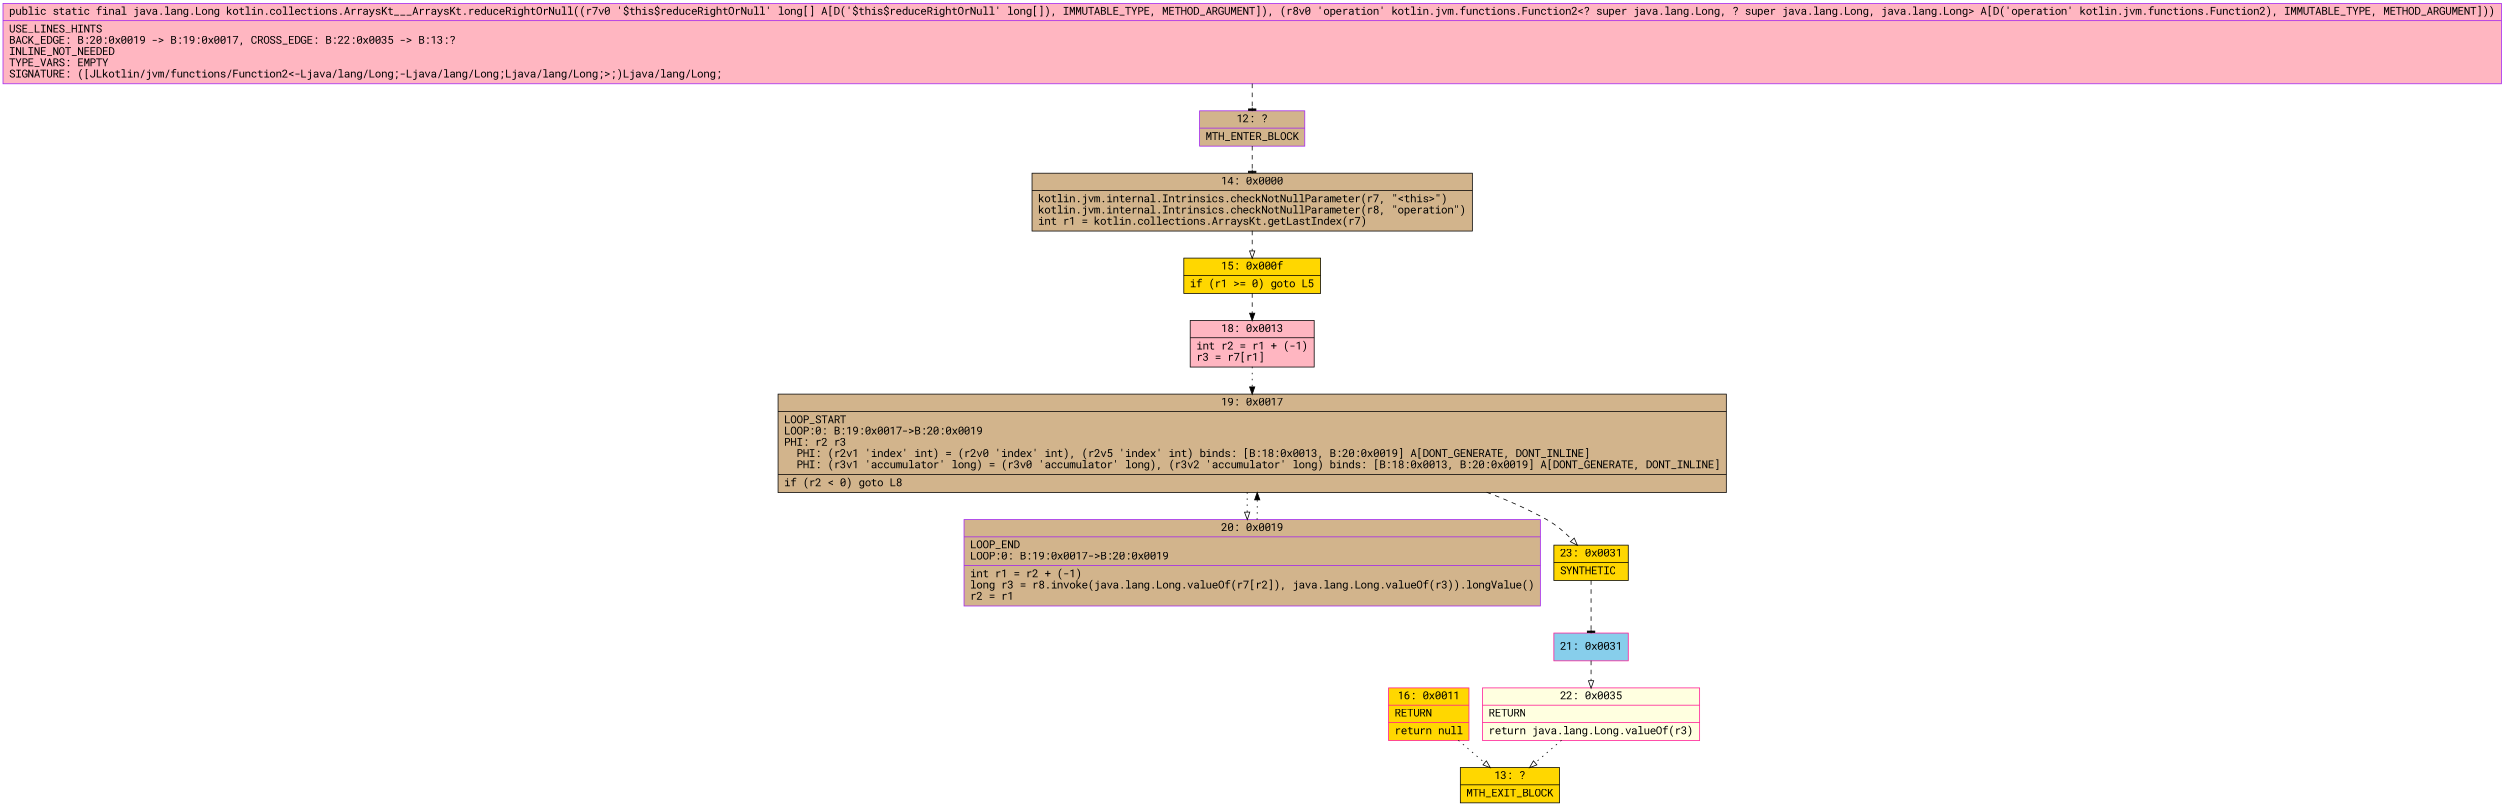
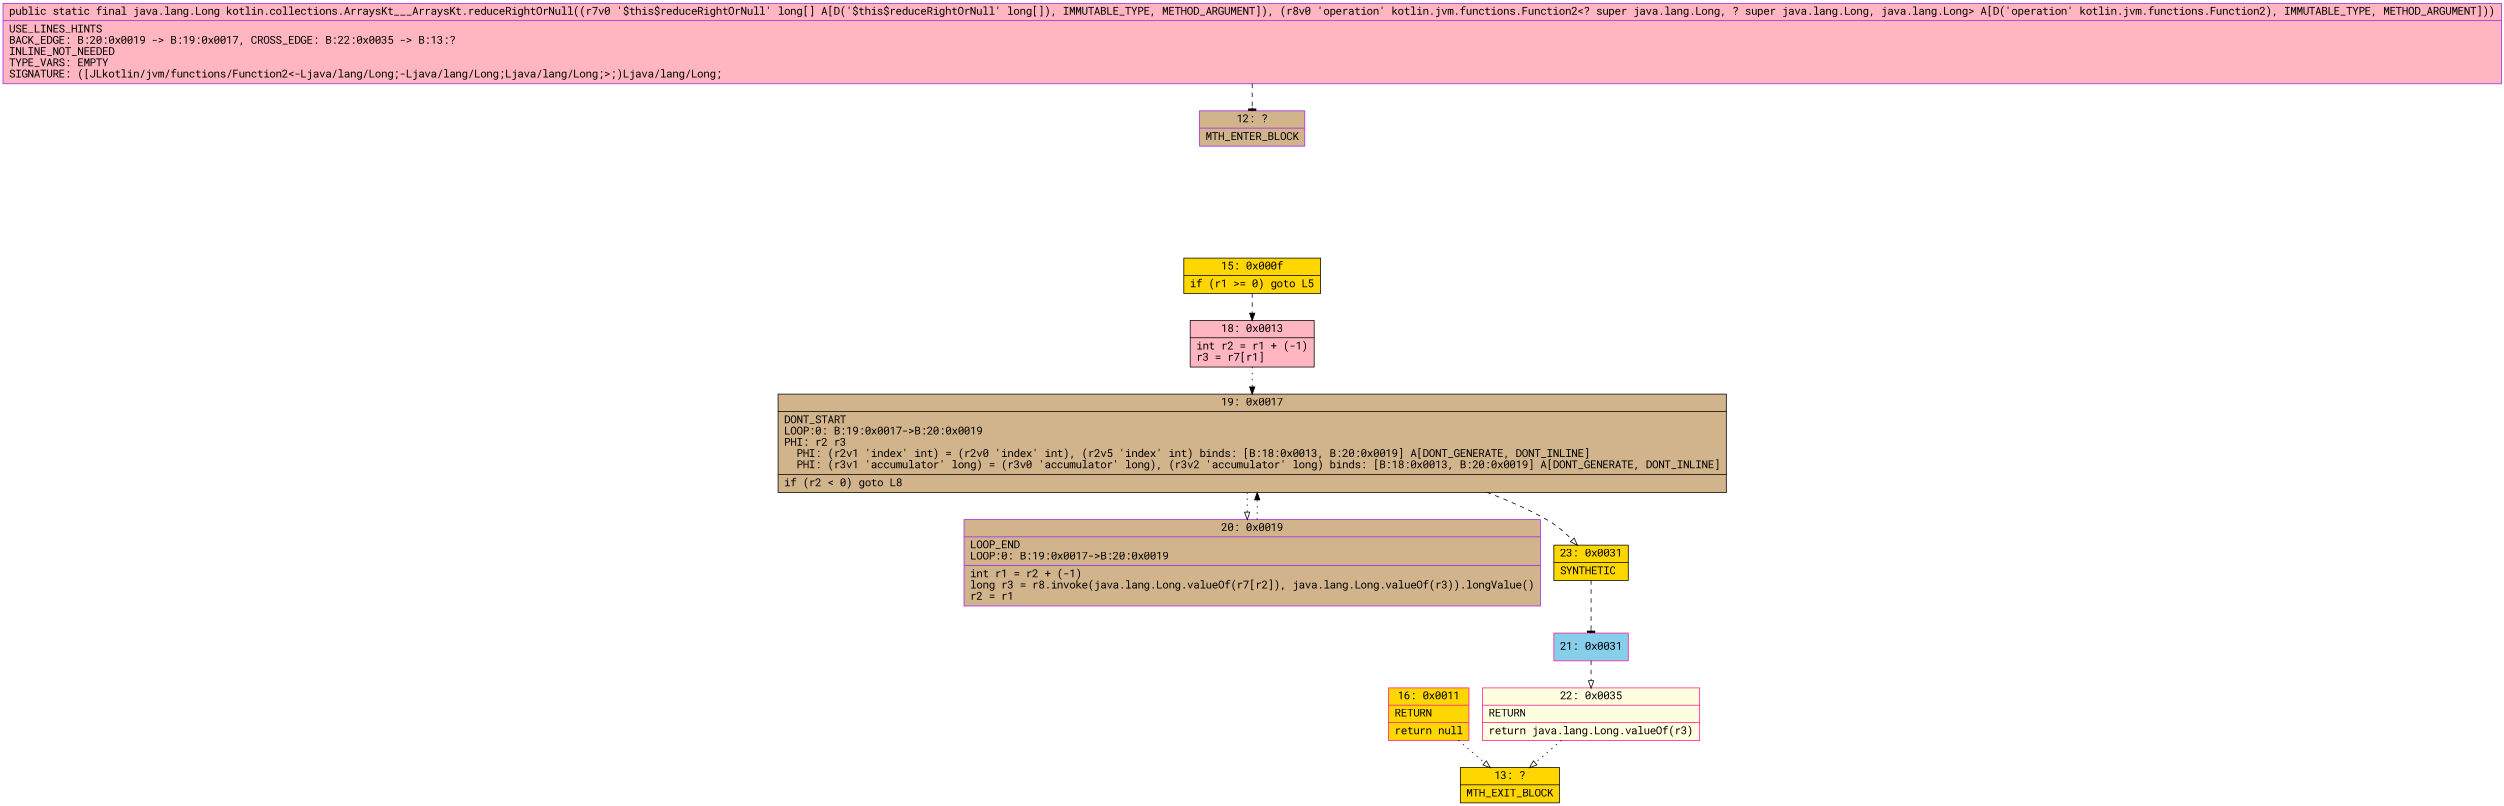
(1252, 202) -> none
(815, 420) -> (815, 420)
